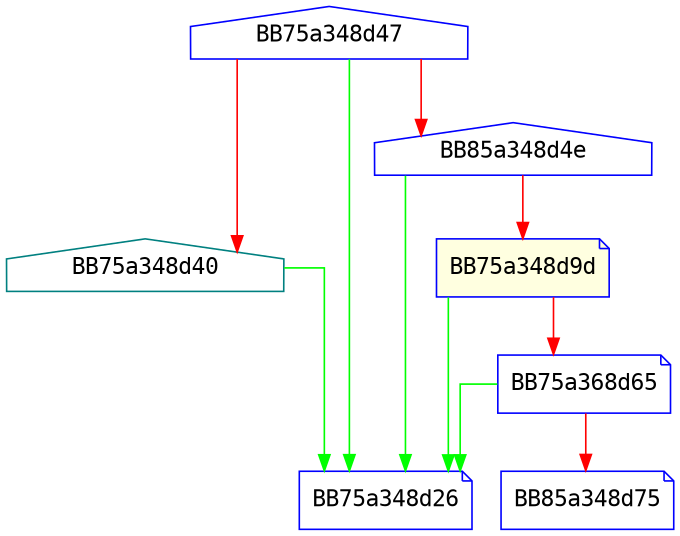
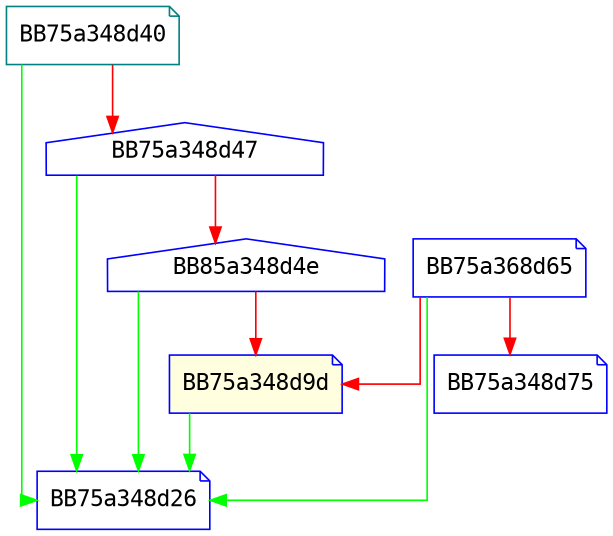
(237, 147) -> (113, 91)
(145, 268) -> (93, 36)
(553, 318) -> (414, 384)
(587, 500) -> (520, 384)
